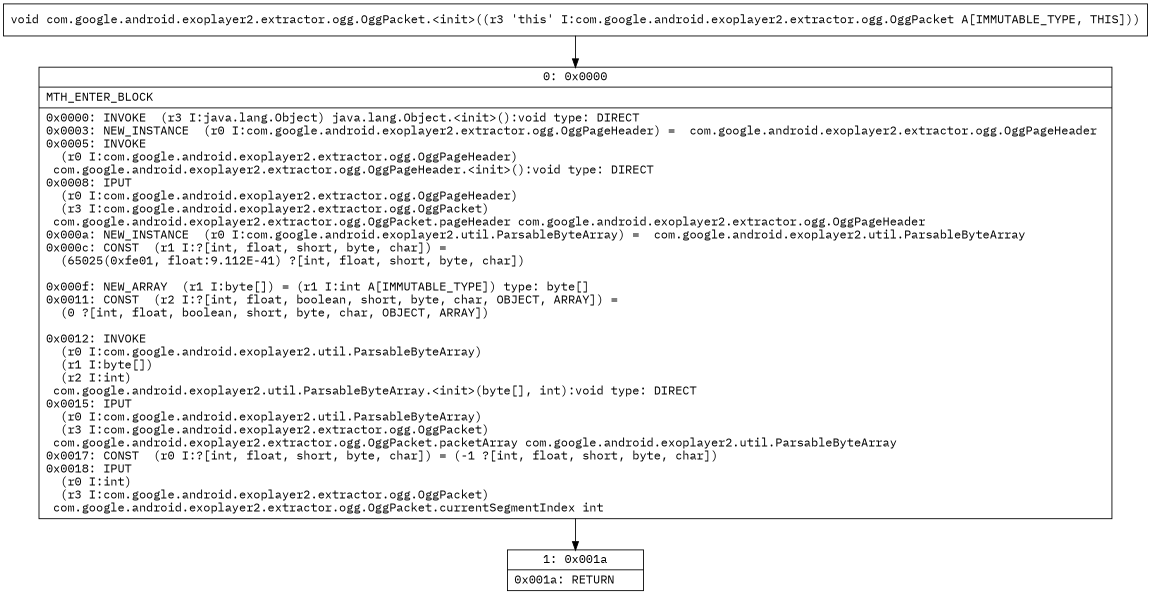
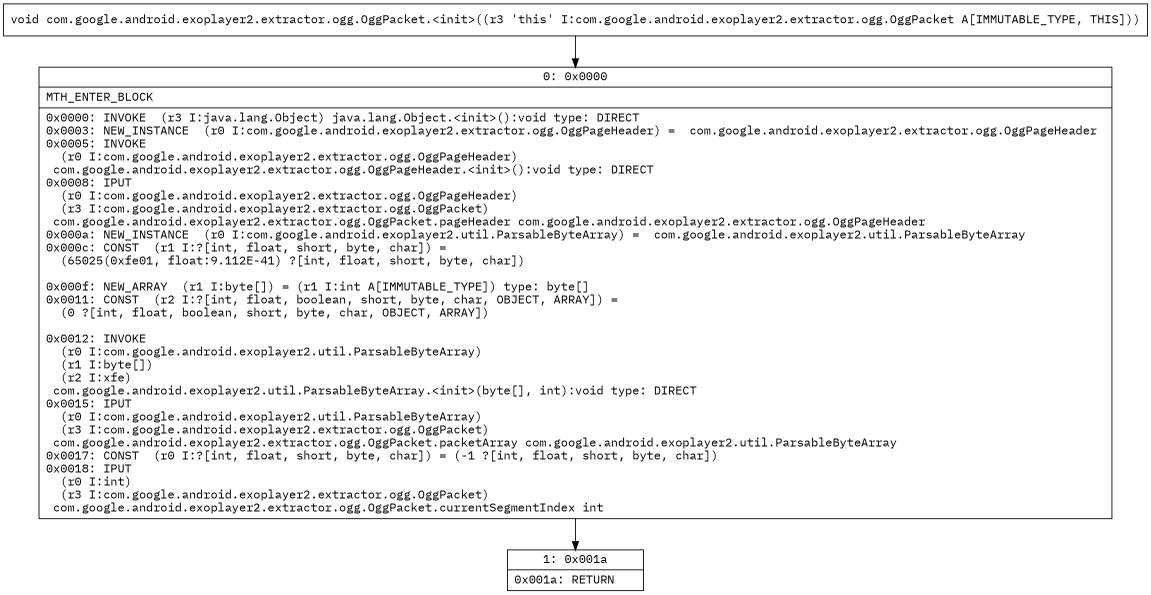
(89, 378) -> (89, 378)
